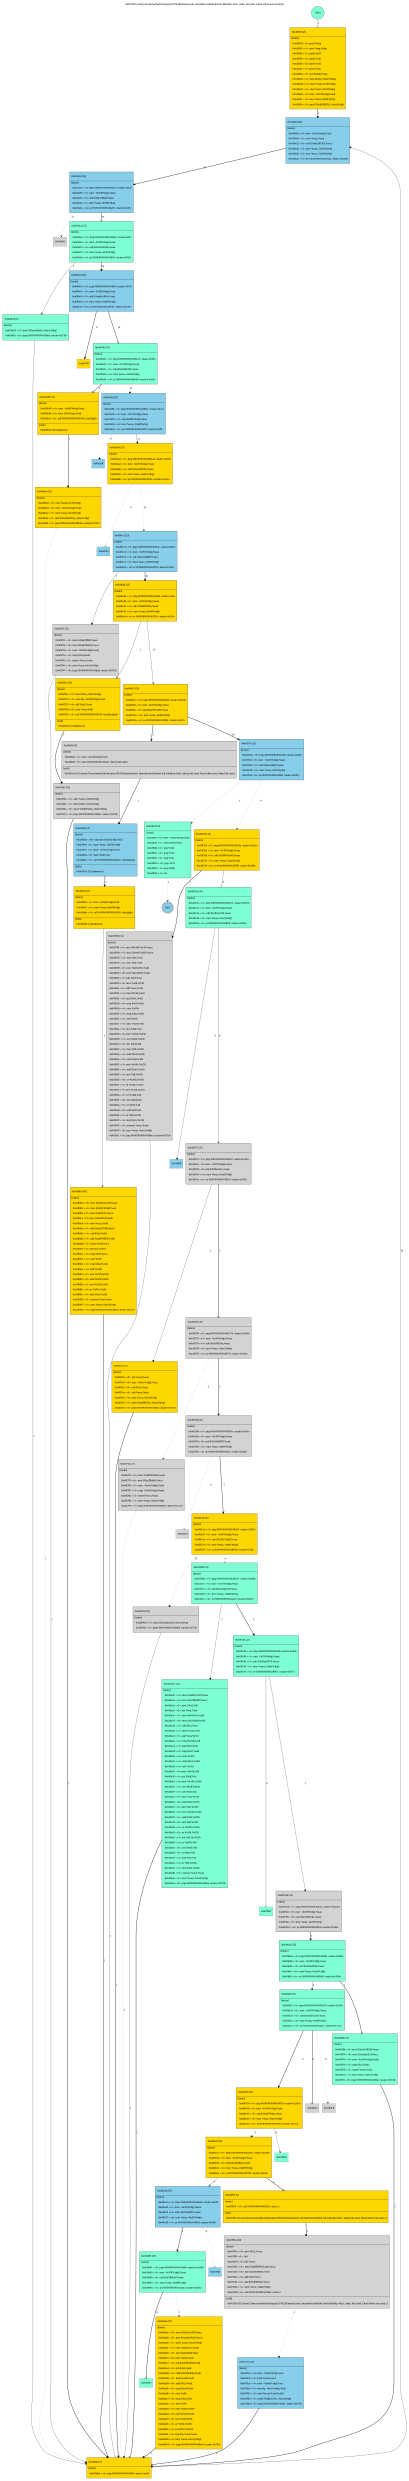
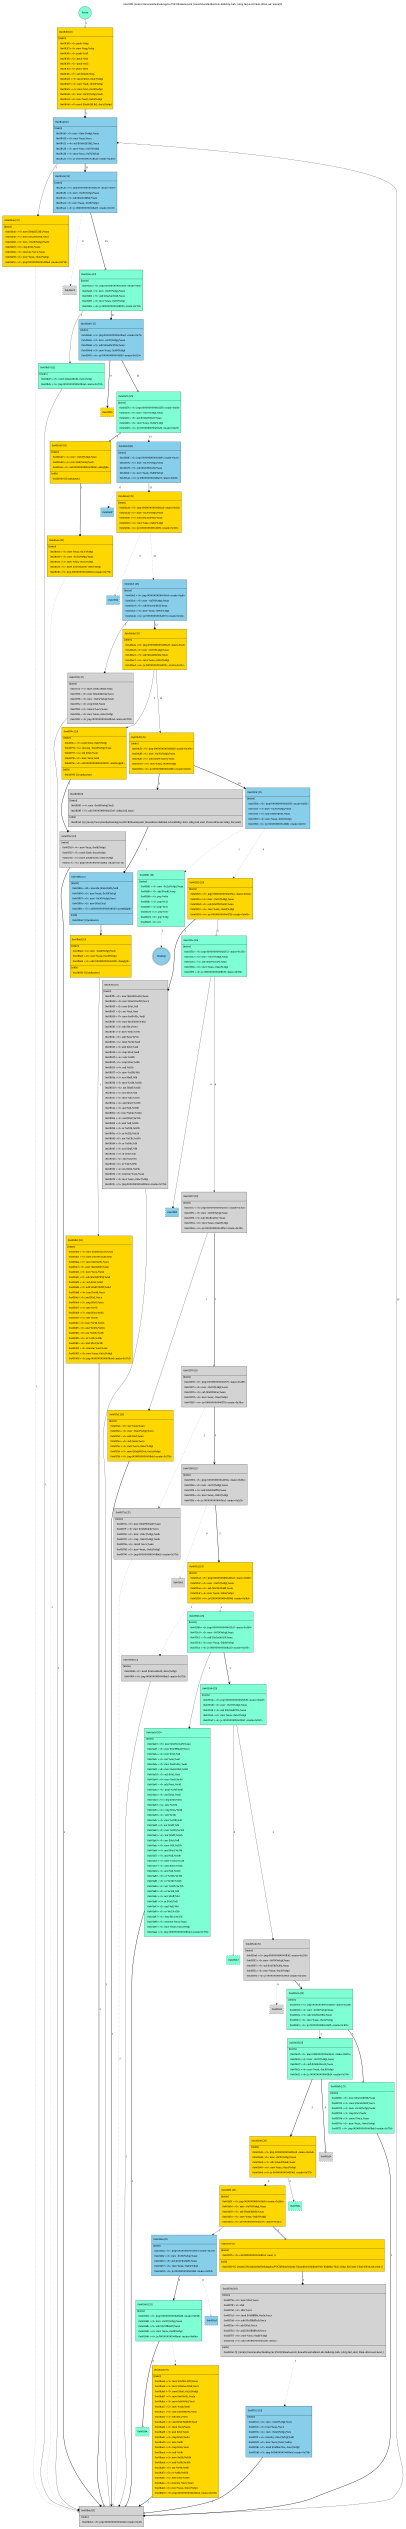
none -> (36, 241)
(168, 908) -> (161, 956)
(196, 1559) -> (191, 1607)
(322, 2066) -> (277, 1992)
(150, 2453) -> (146, 2501)
(119, 2468) -> (111, 2517)
